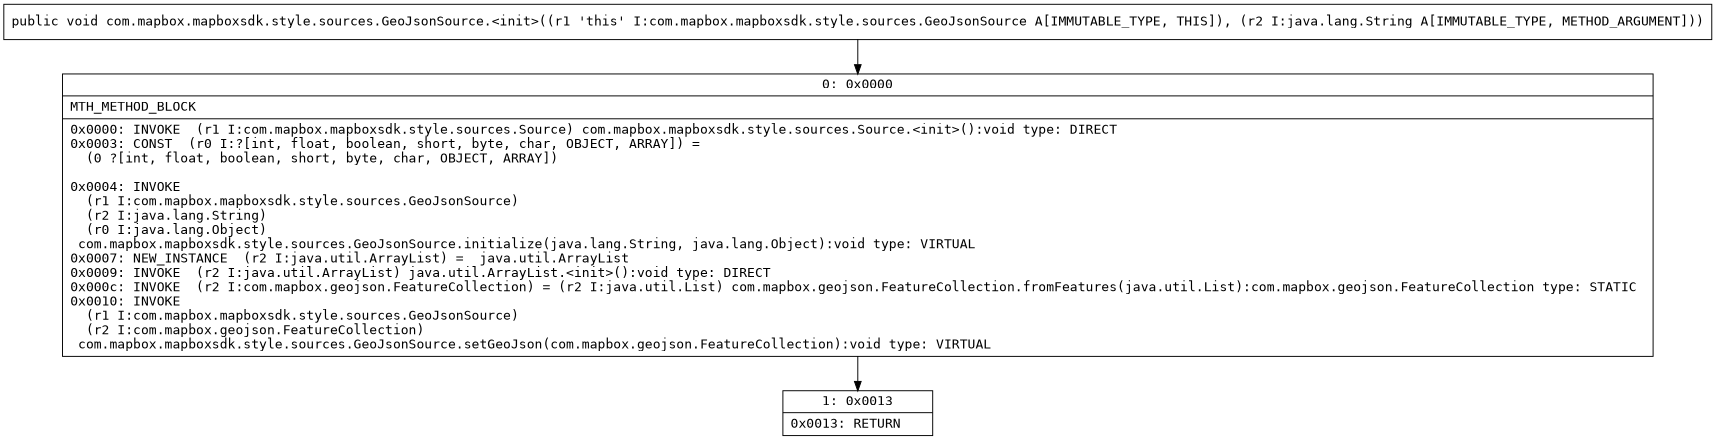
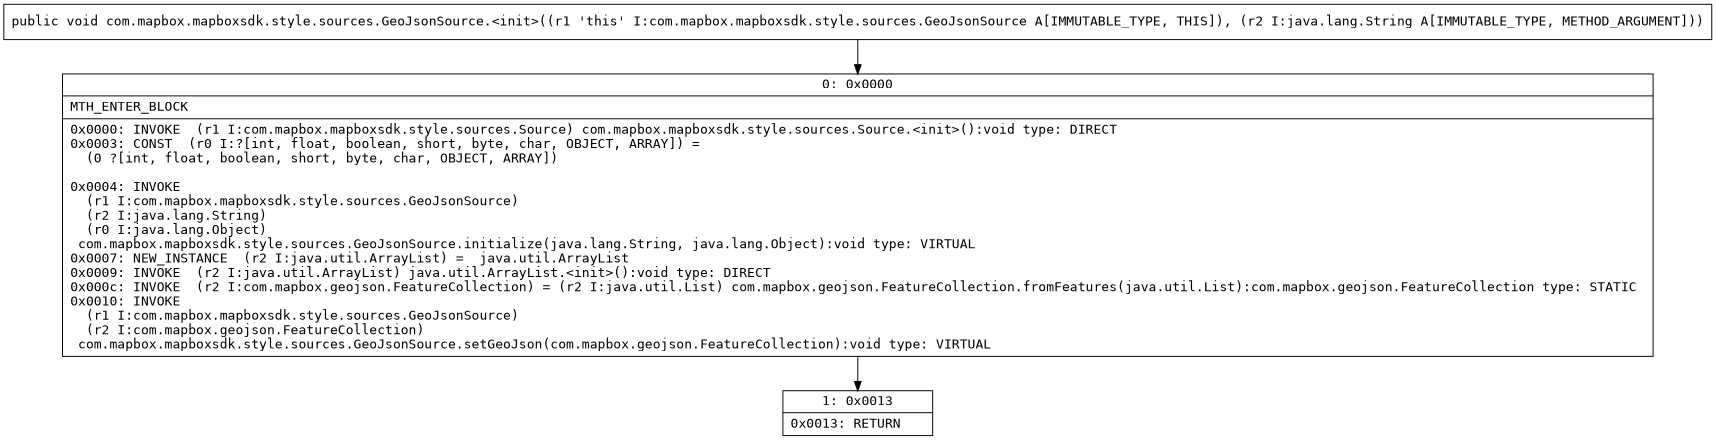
(134, 107) -> (129, 107)
